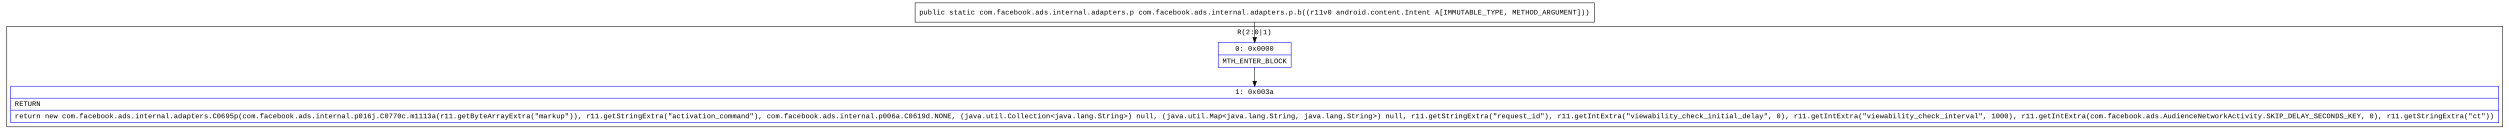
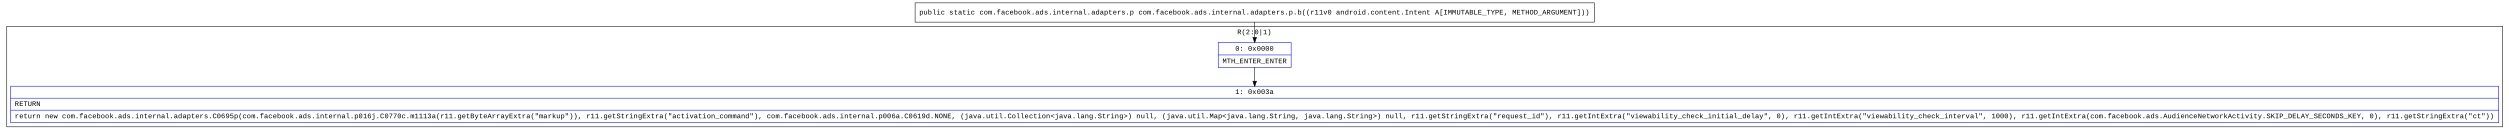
(1255, 61) -> (1255, 61)
